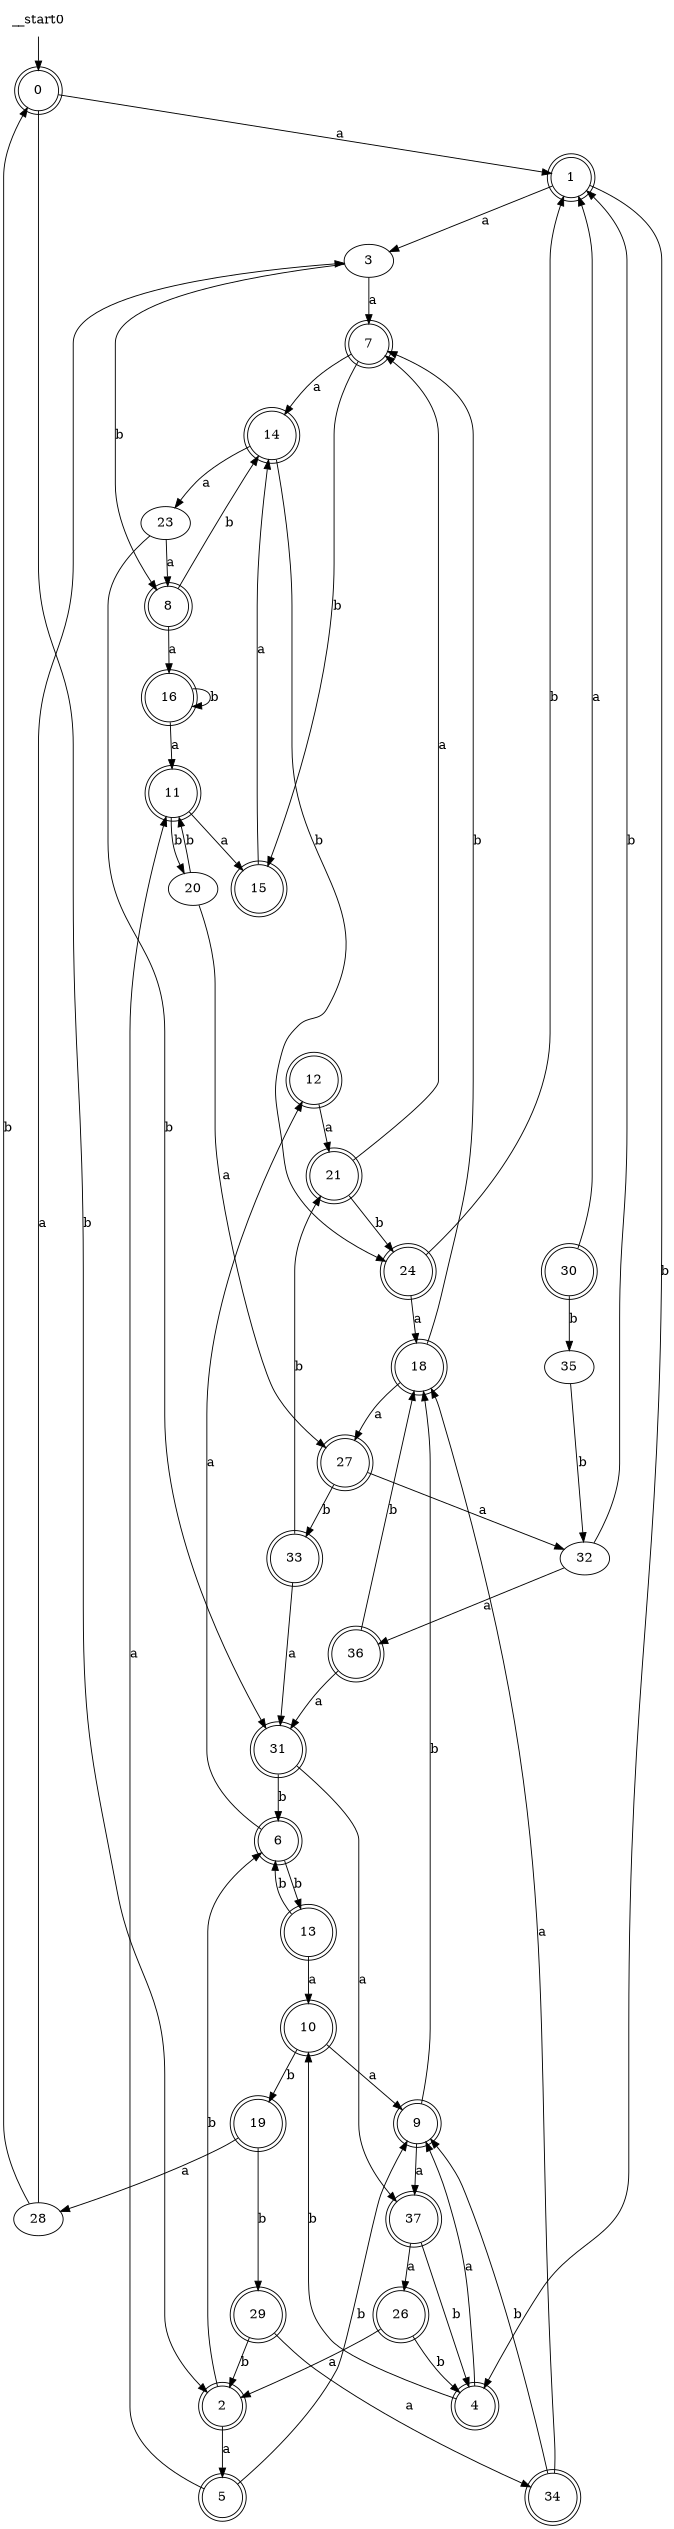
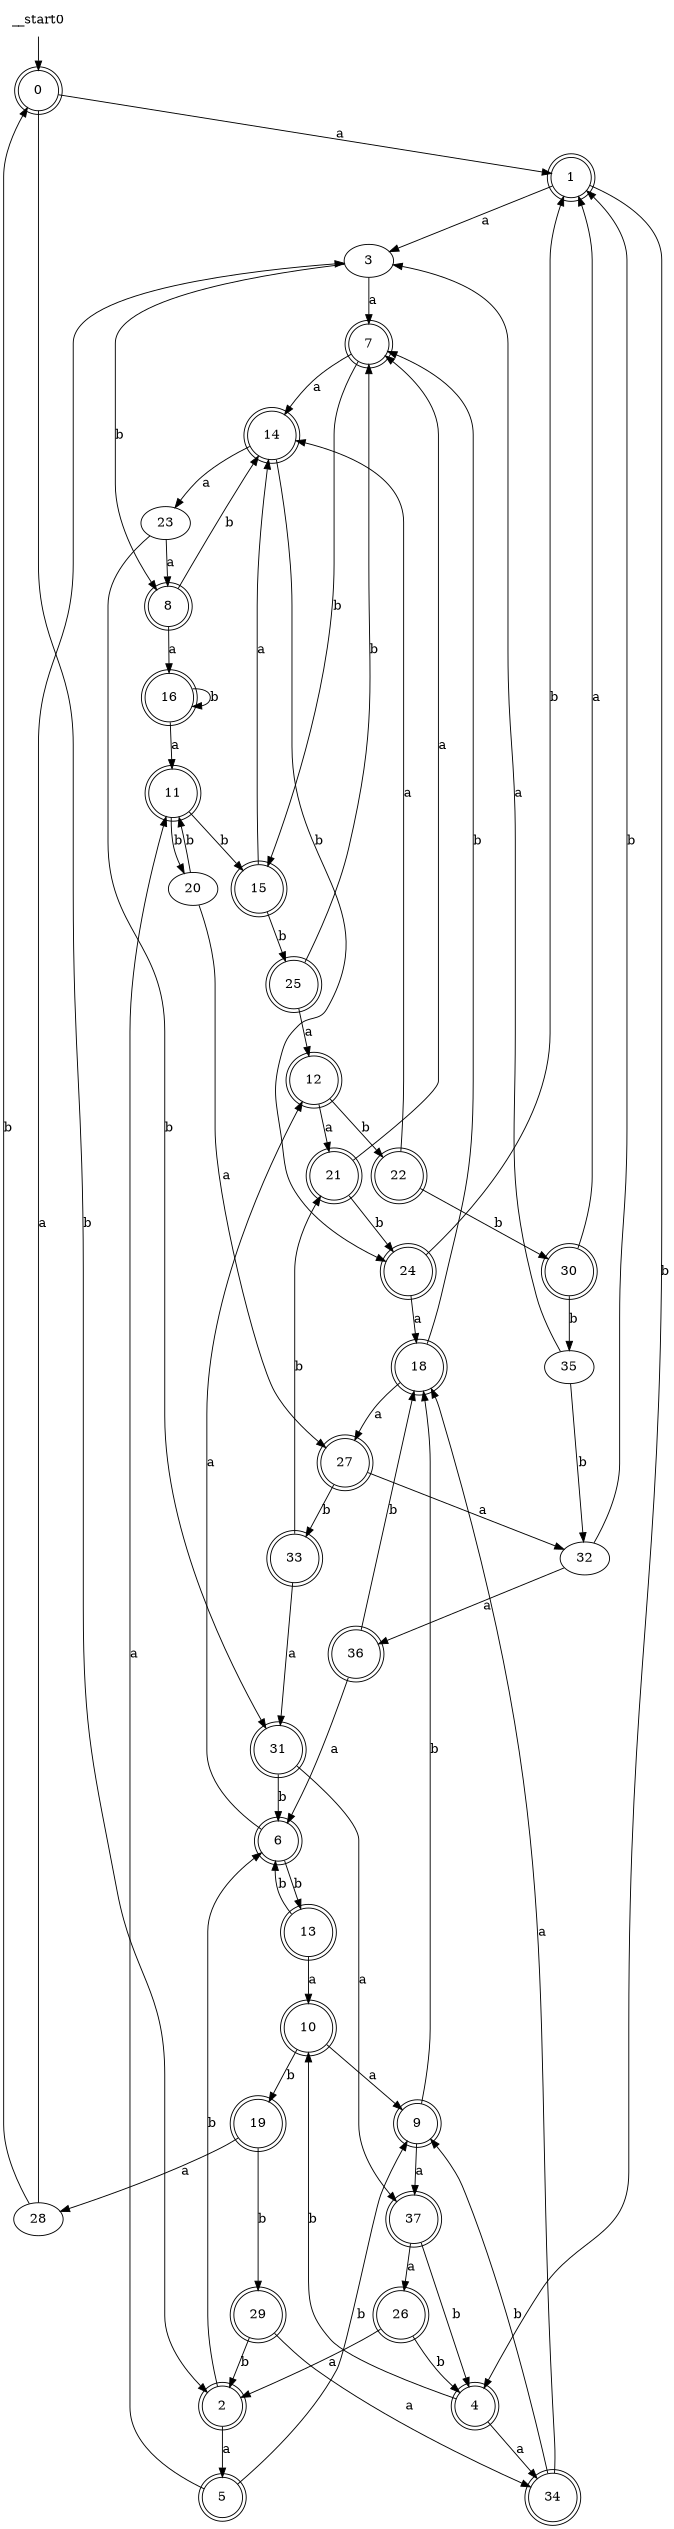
none -> (514, 780)
(225, 841) -> (225, 841)
none -> (294, 985)
none -> (399, 1176)
(315, 1694) -> (322, 1747)
(464, 2266) -> (509, 2447)
